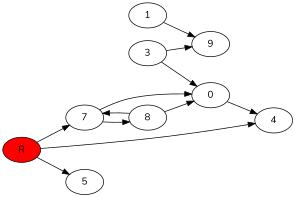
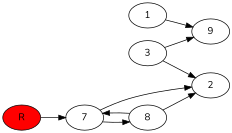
(211, 95) -> (211, 85)
(274, 120) -> none
(85, 182) -> none
